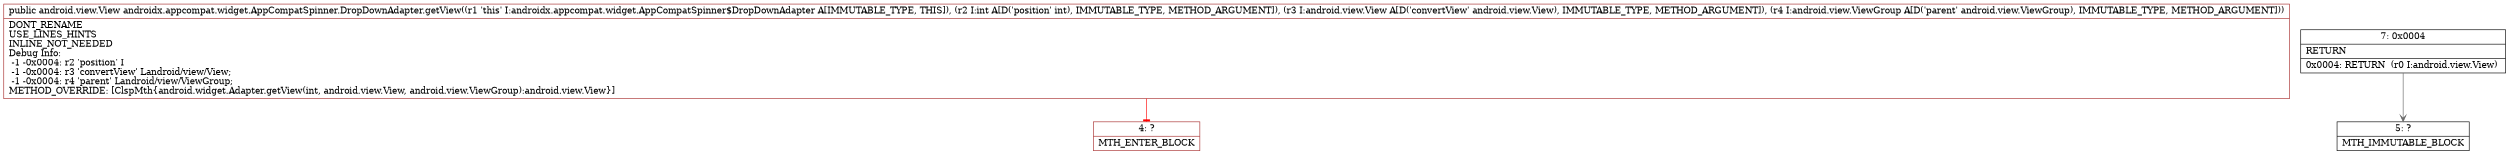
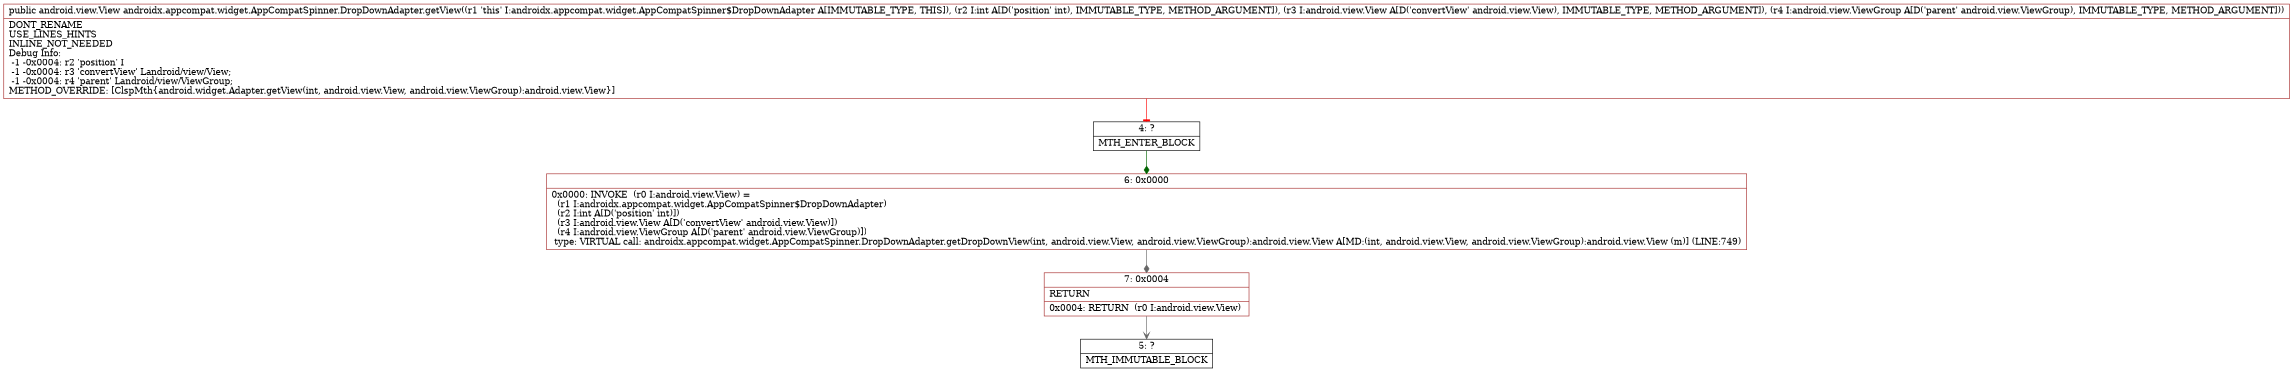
(2403, 51) -> (1147, 294)
(1147, 136) -> (1147, 136)
none -> (1147, 212)
